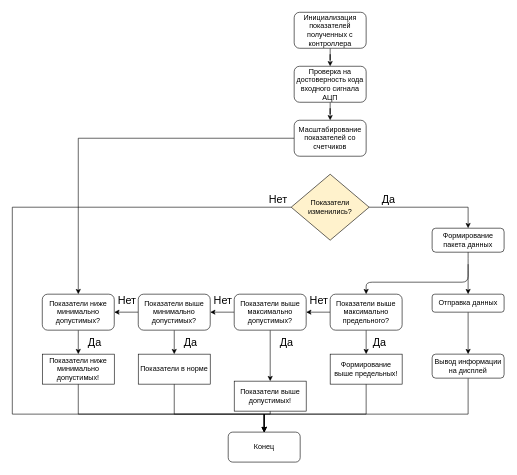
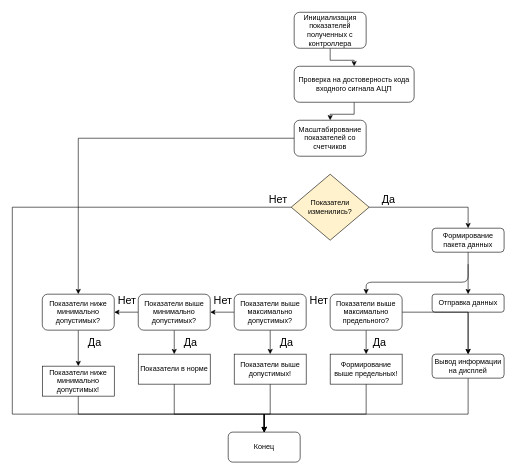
(330, 84) -> (354, 84)
(311, 312) -> (434, 312)
(78, 369) -> (78, 381)
(270, 396) -> (270, 369)
